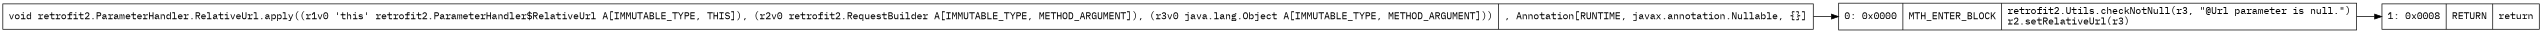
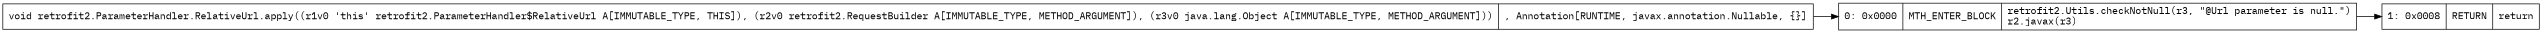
(2069, 22) -> (2043, 22)
